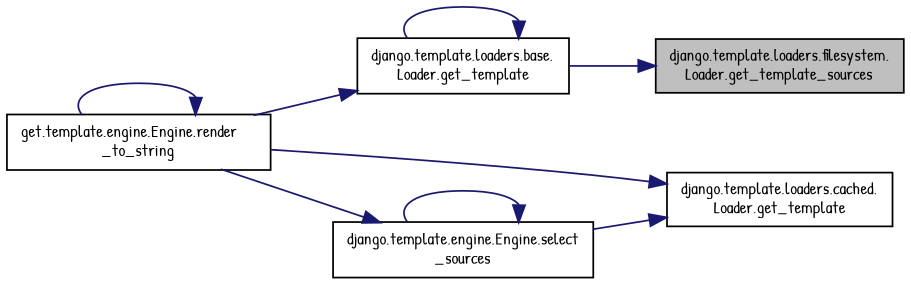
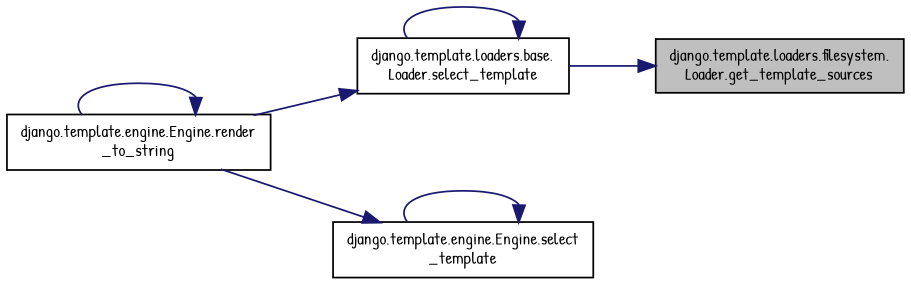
(463, 66) -> (463, 66)
(139, 142) -> (139, 142)
(780, 199) -> none
(463, 250) -> (463, 250)
